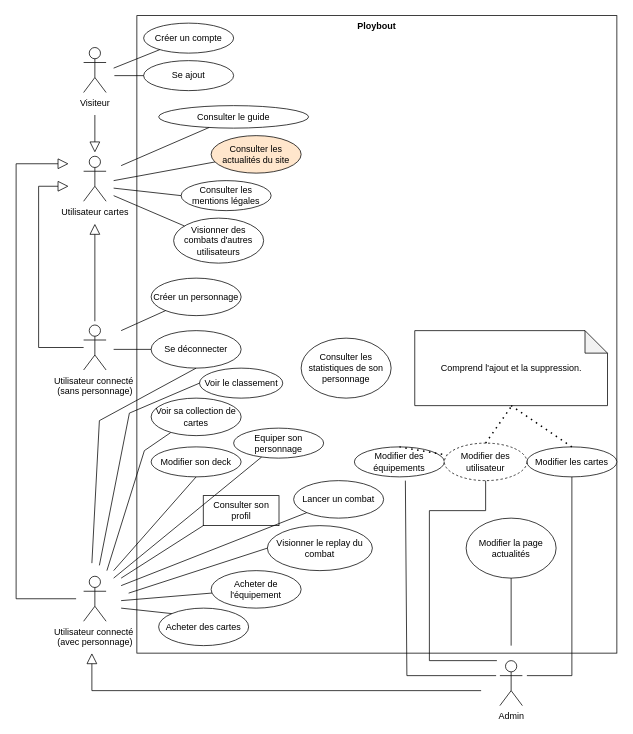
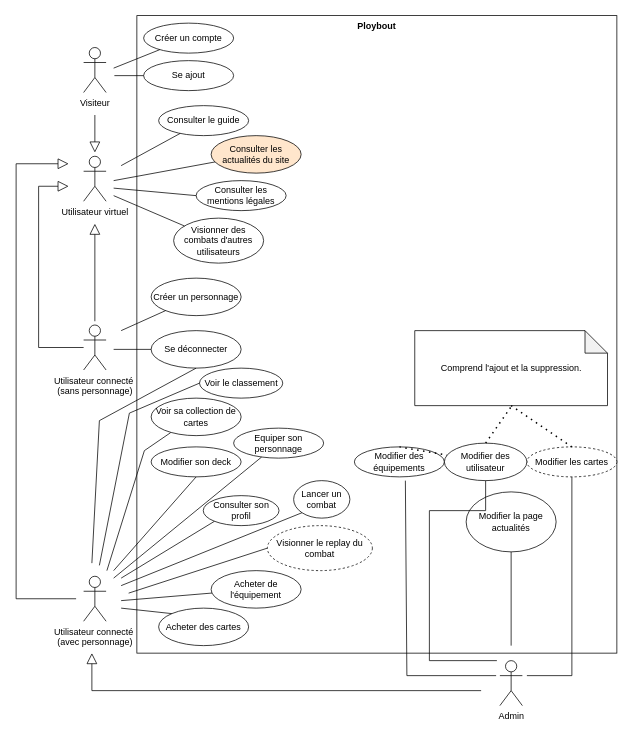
(234, 117) -> (204, 120)
(226, 195) -> (241, 195)
(95, 212) -> (95, 212)
(346, 368) -> none
(486, 462) -> (486, 462)
(572, 462) -> (572, 462)
(339, 499) -> (322, 499)
(241, 510) -> (241, 510)
(320, 548) -> (320, 548)
(511, 548) -> (511, 522)
